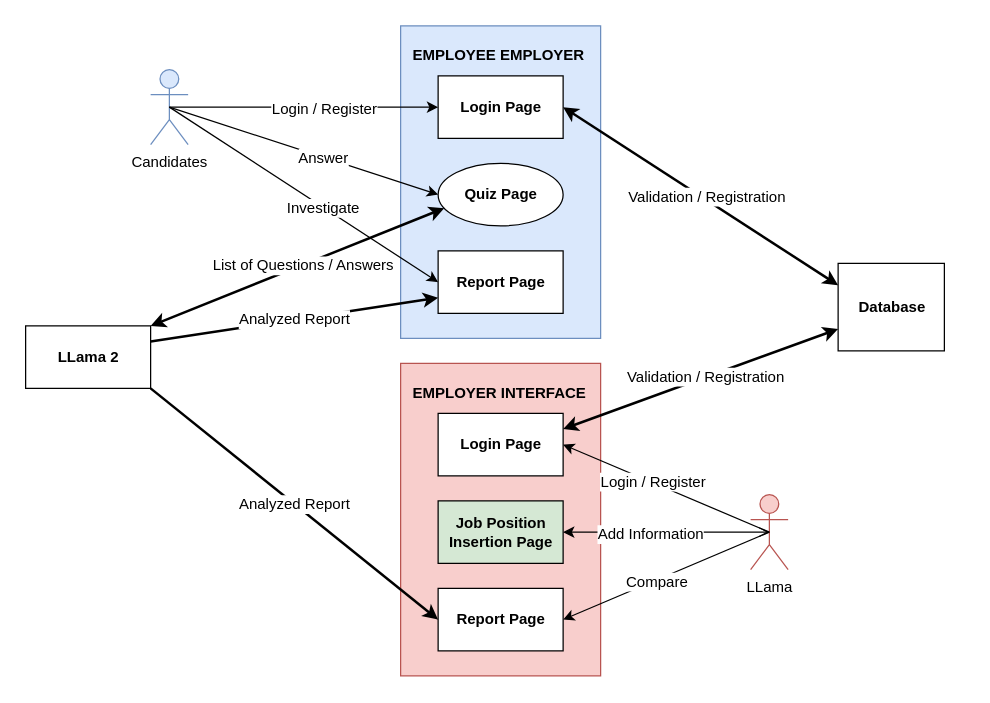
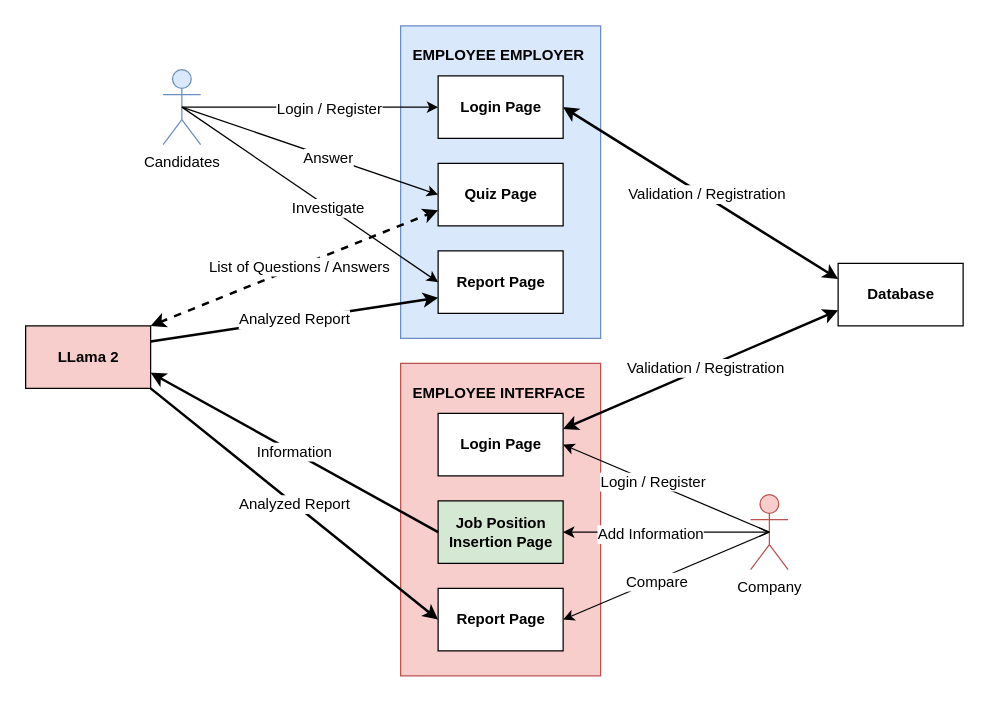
(169, 107) -> (182, 107)
(501, 194) -> (501, 194)
(266, 279) -> (266, 279)
(891, 307) -> (901, 294)
(88, 357) -> (88, 357)
(487, 393) -> (487, 393)
none -> (299, 455)
(770, 587) -> (770, 587)
